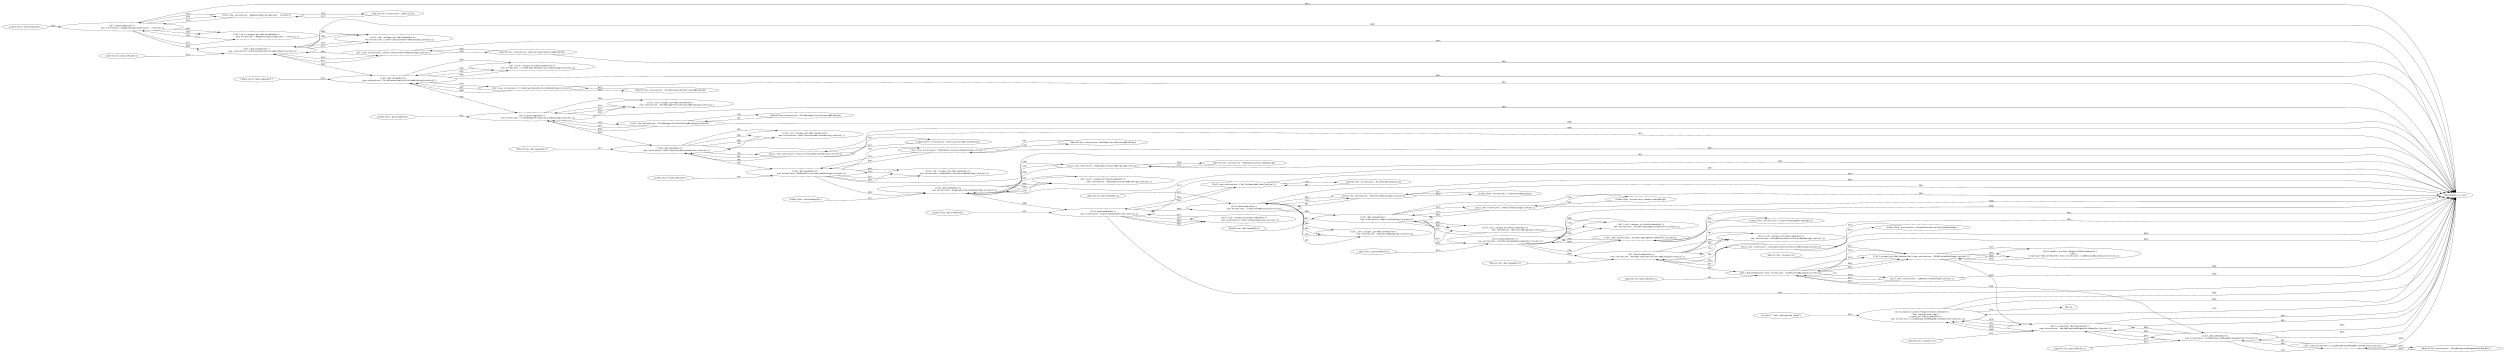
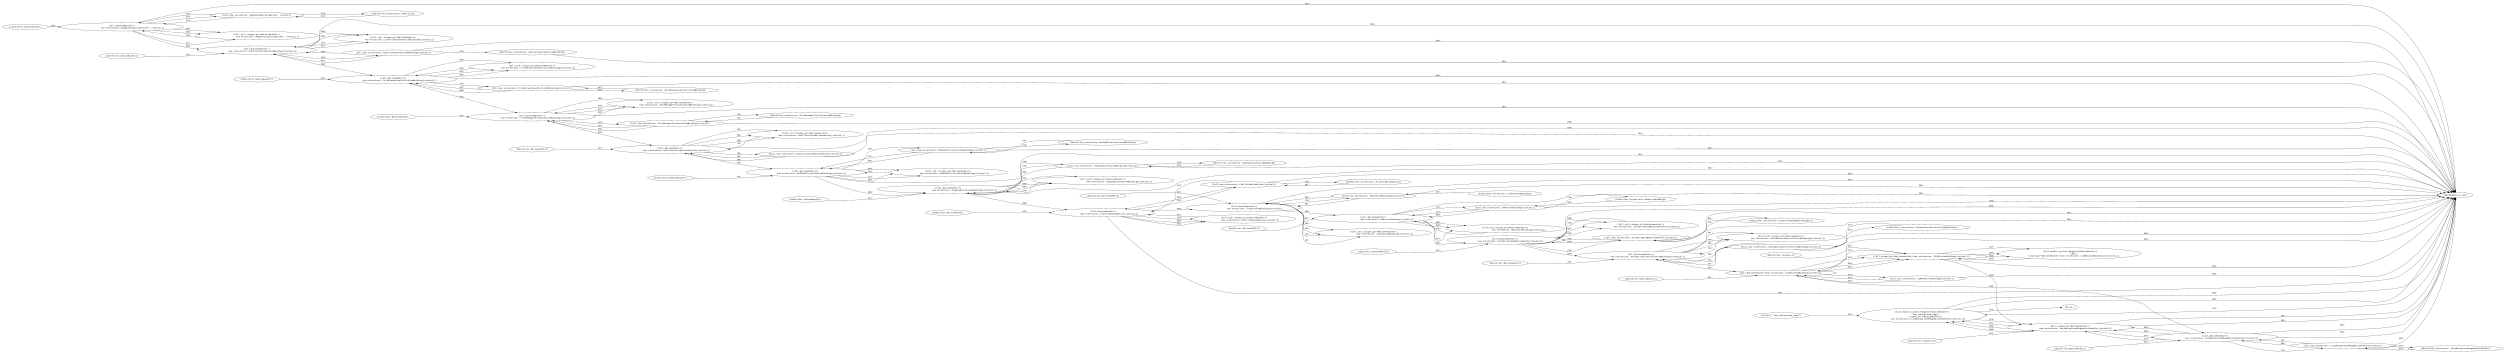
(465, 50) -> none
(948, 142) -> none
(1443, 195) -> none
